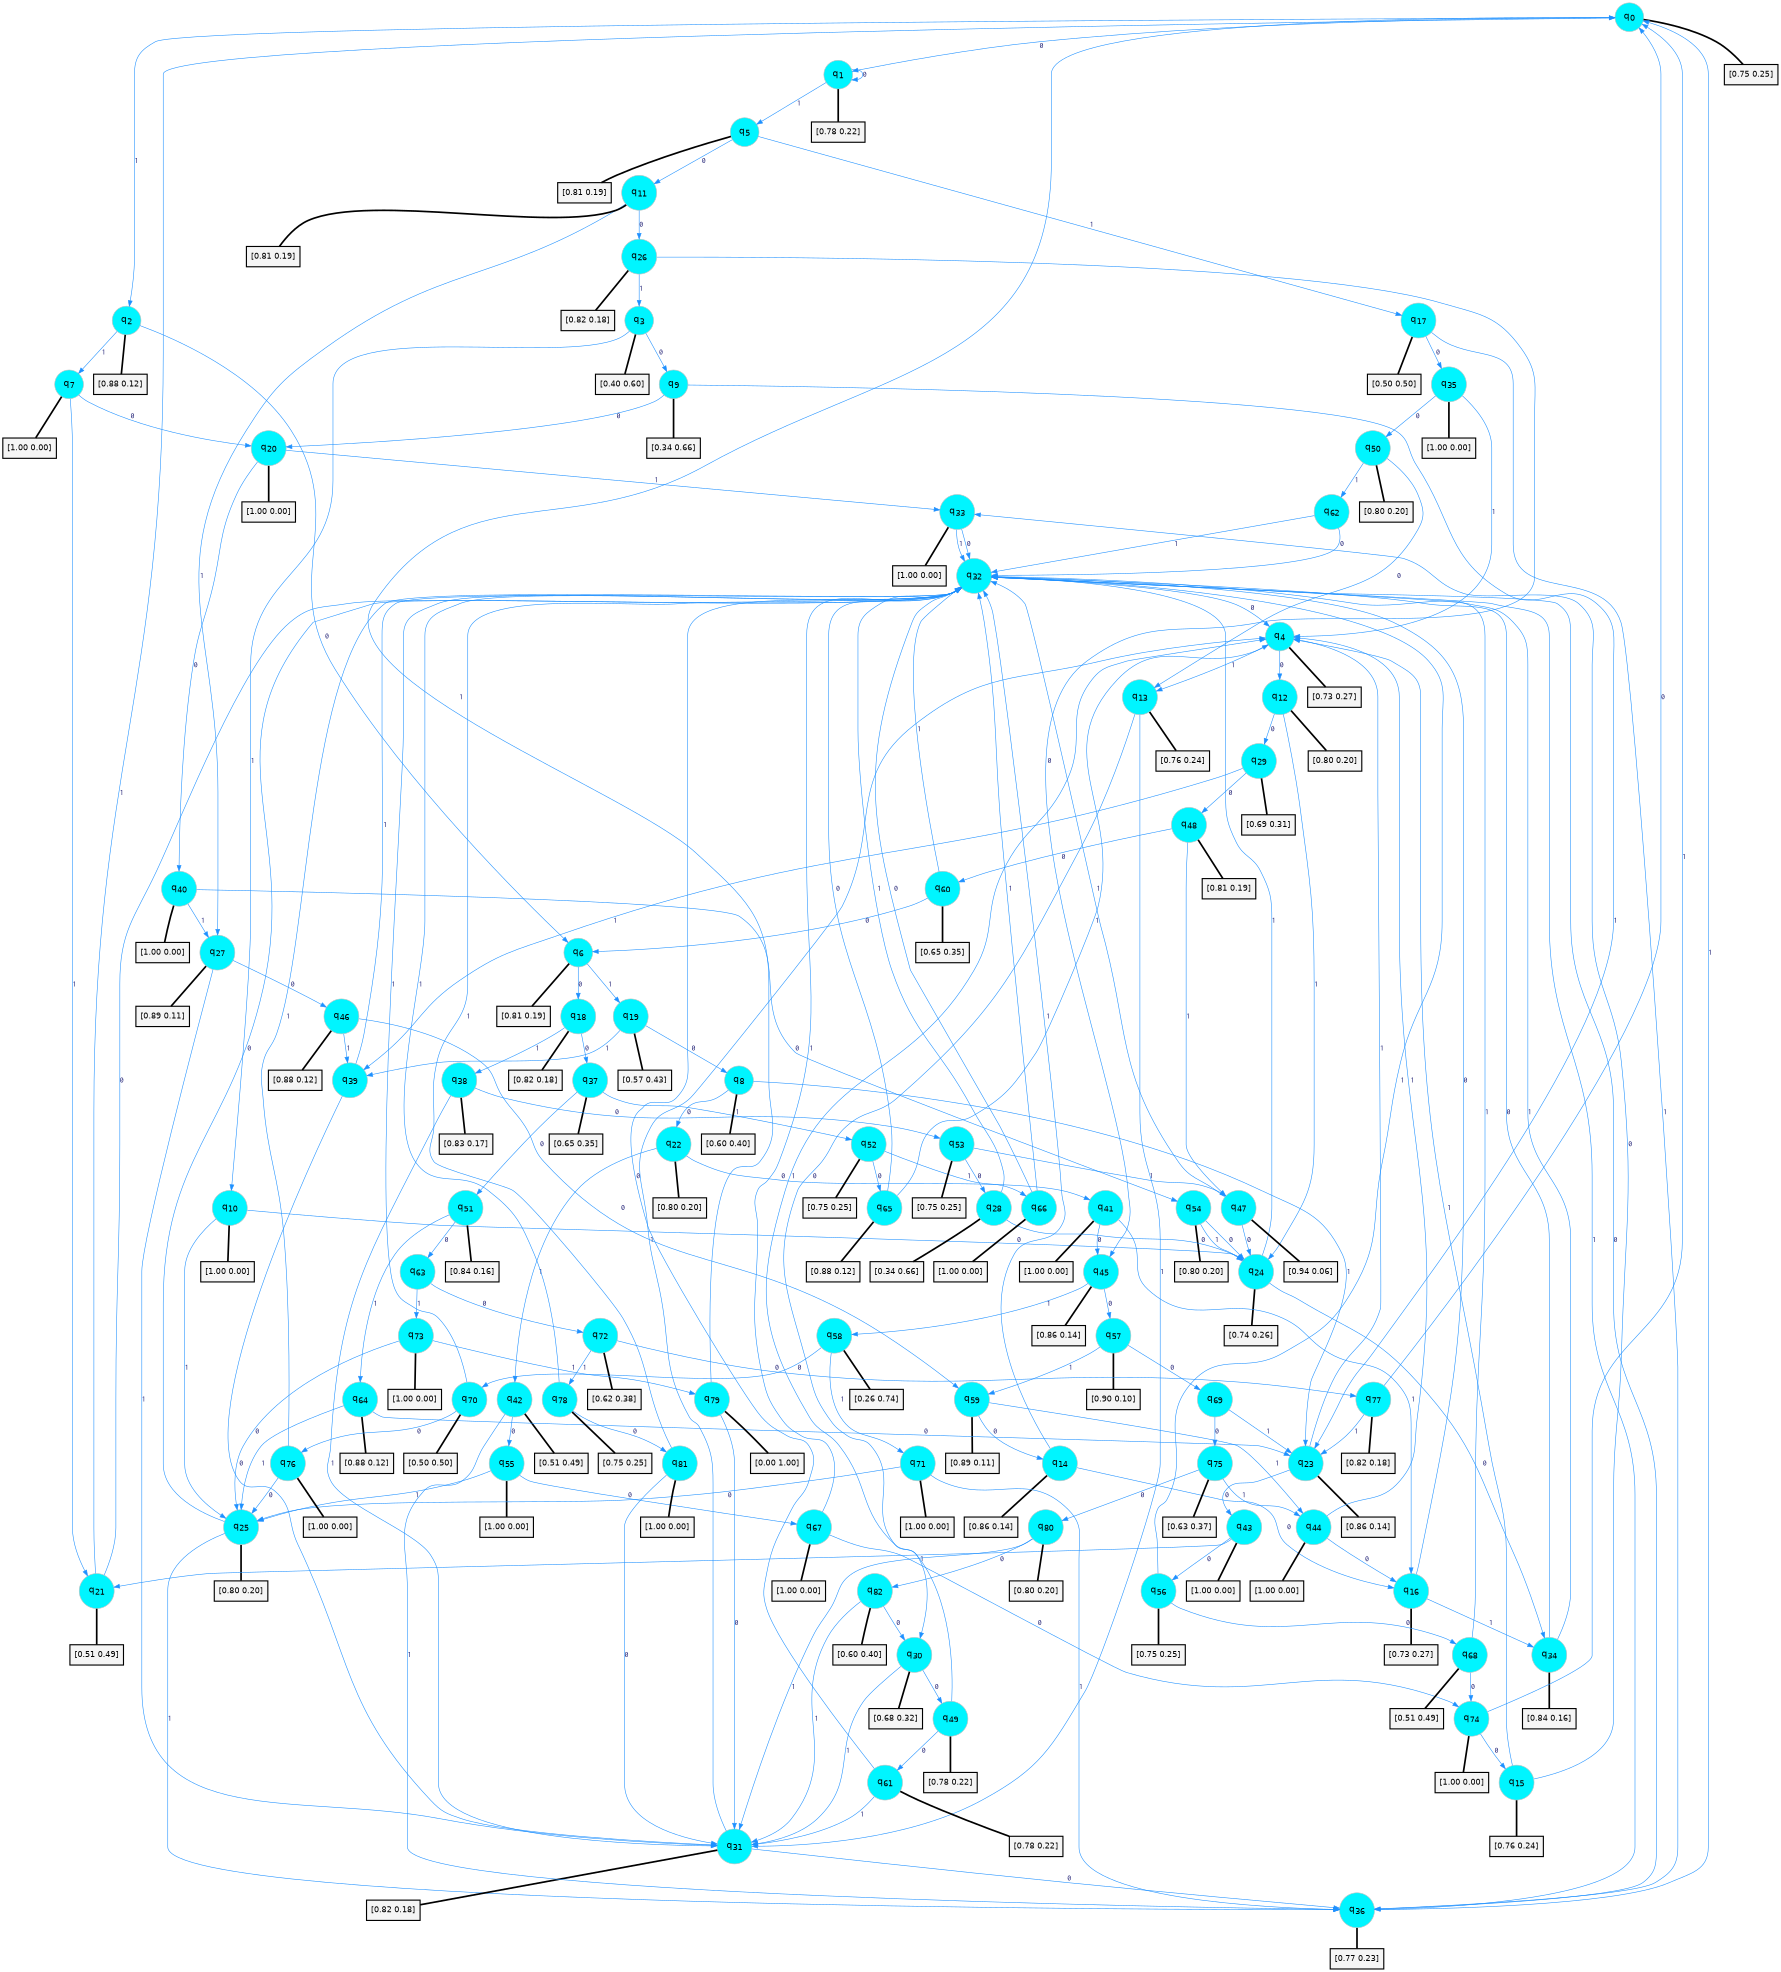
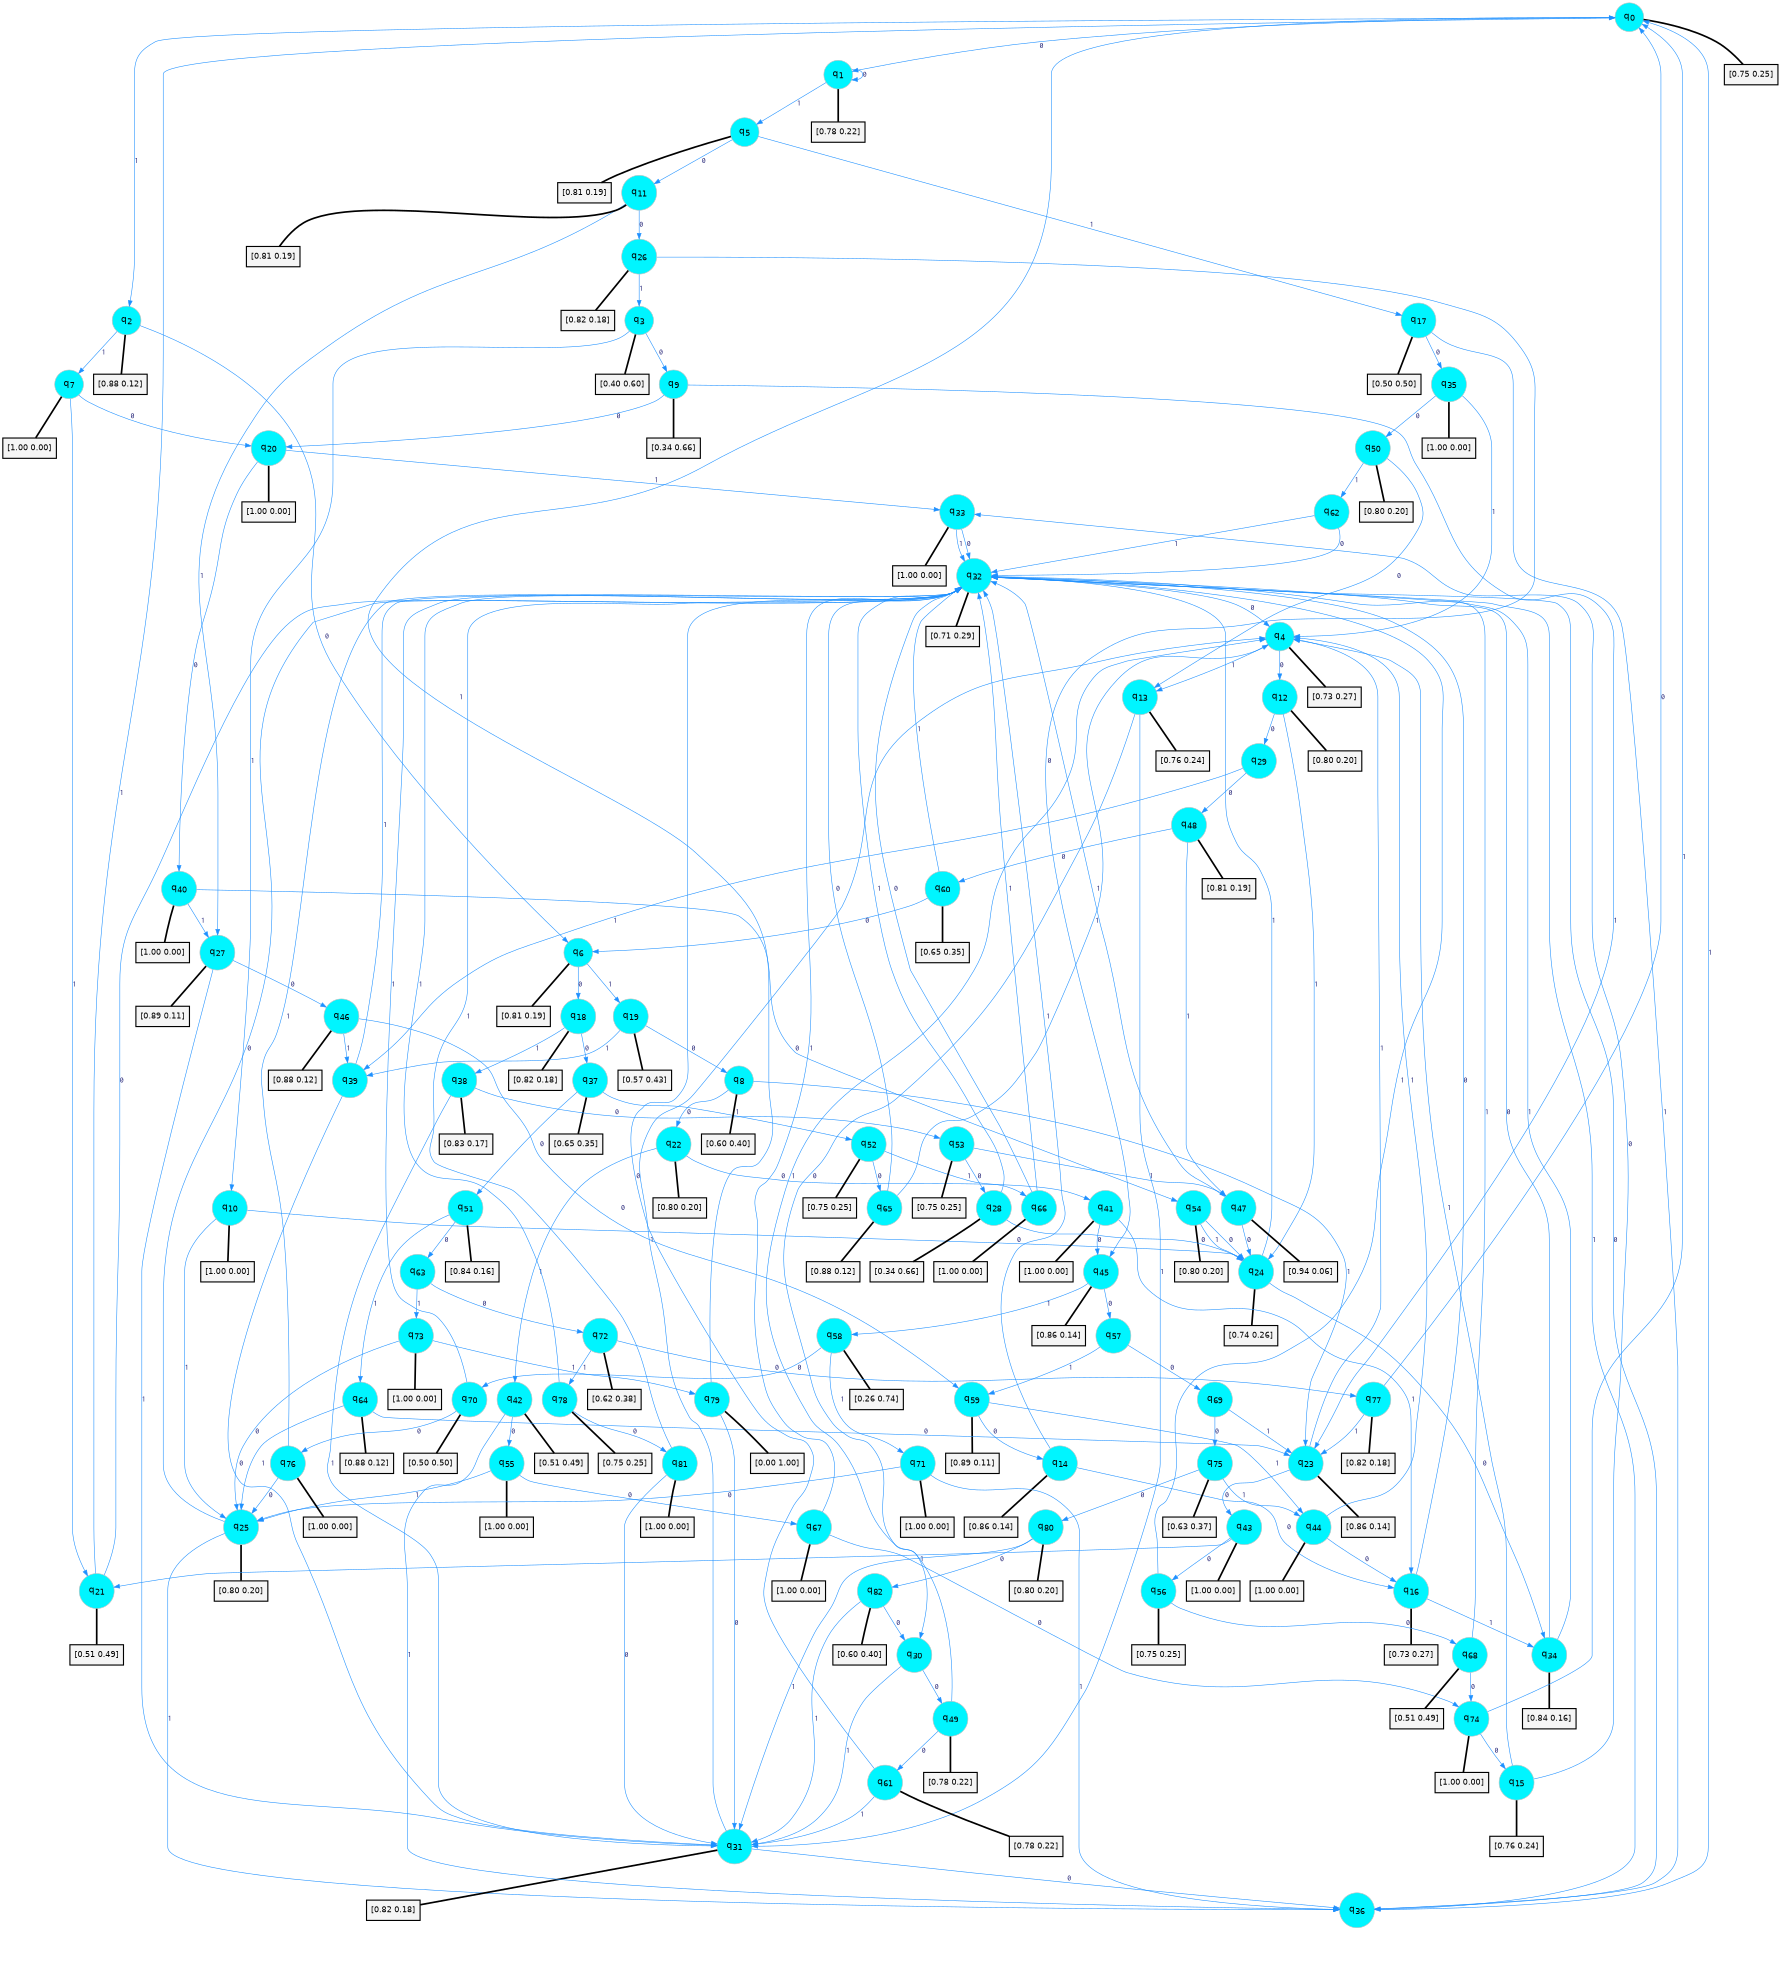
none -> (953, 637)
(1268, 825) -> none
(1113, 1400) -> none
(896, 1719) -> none
(1357, 1959) -> none
